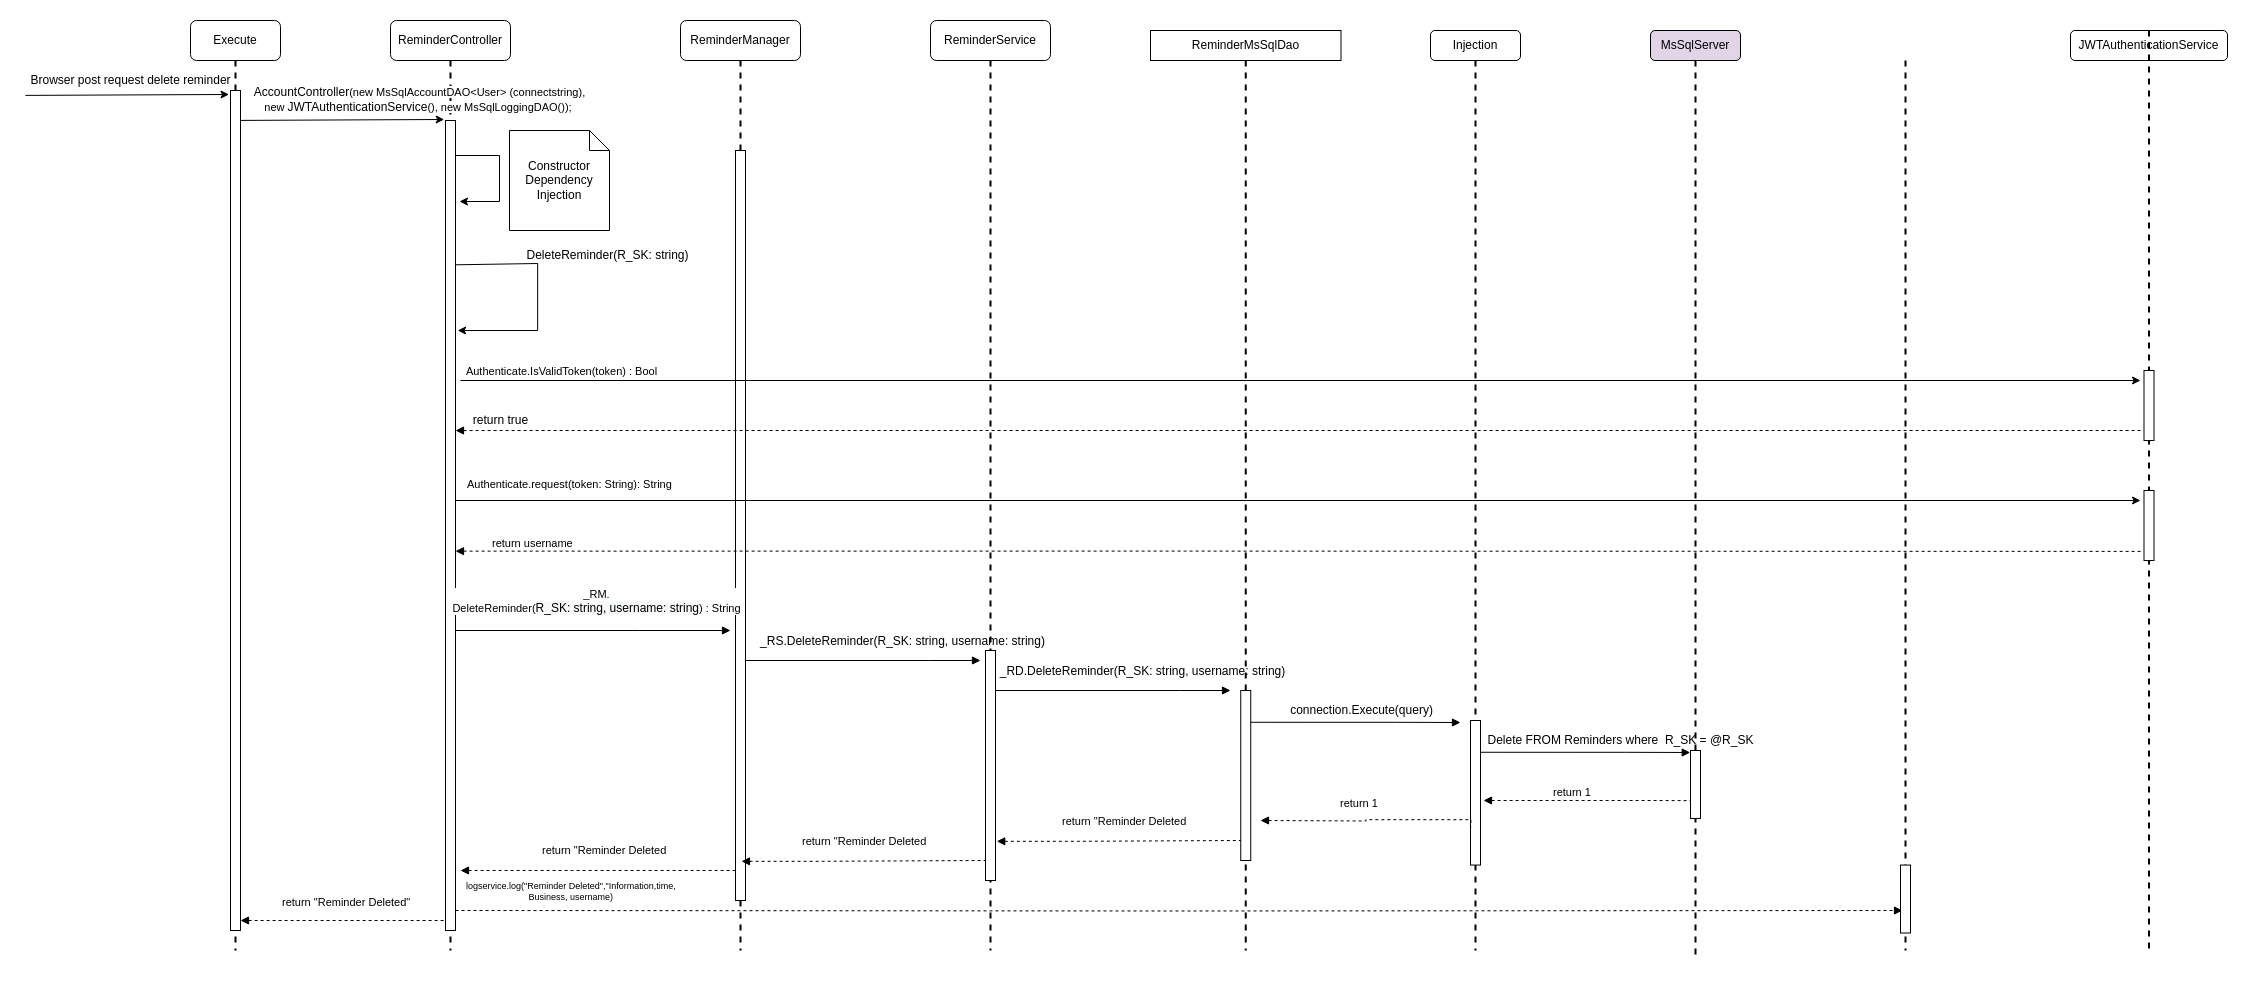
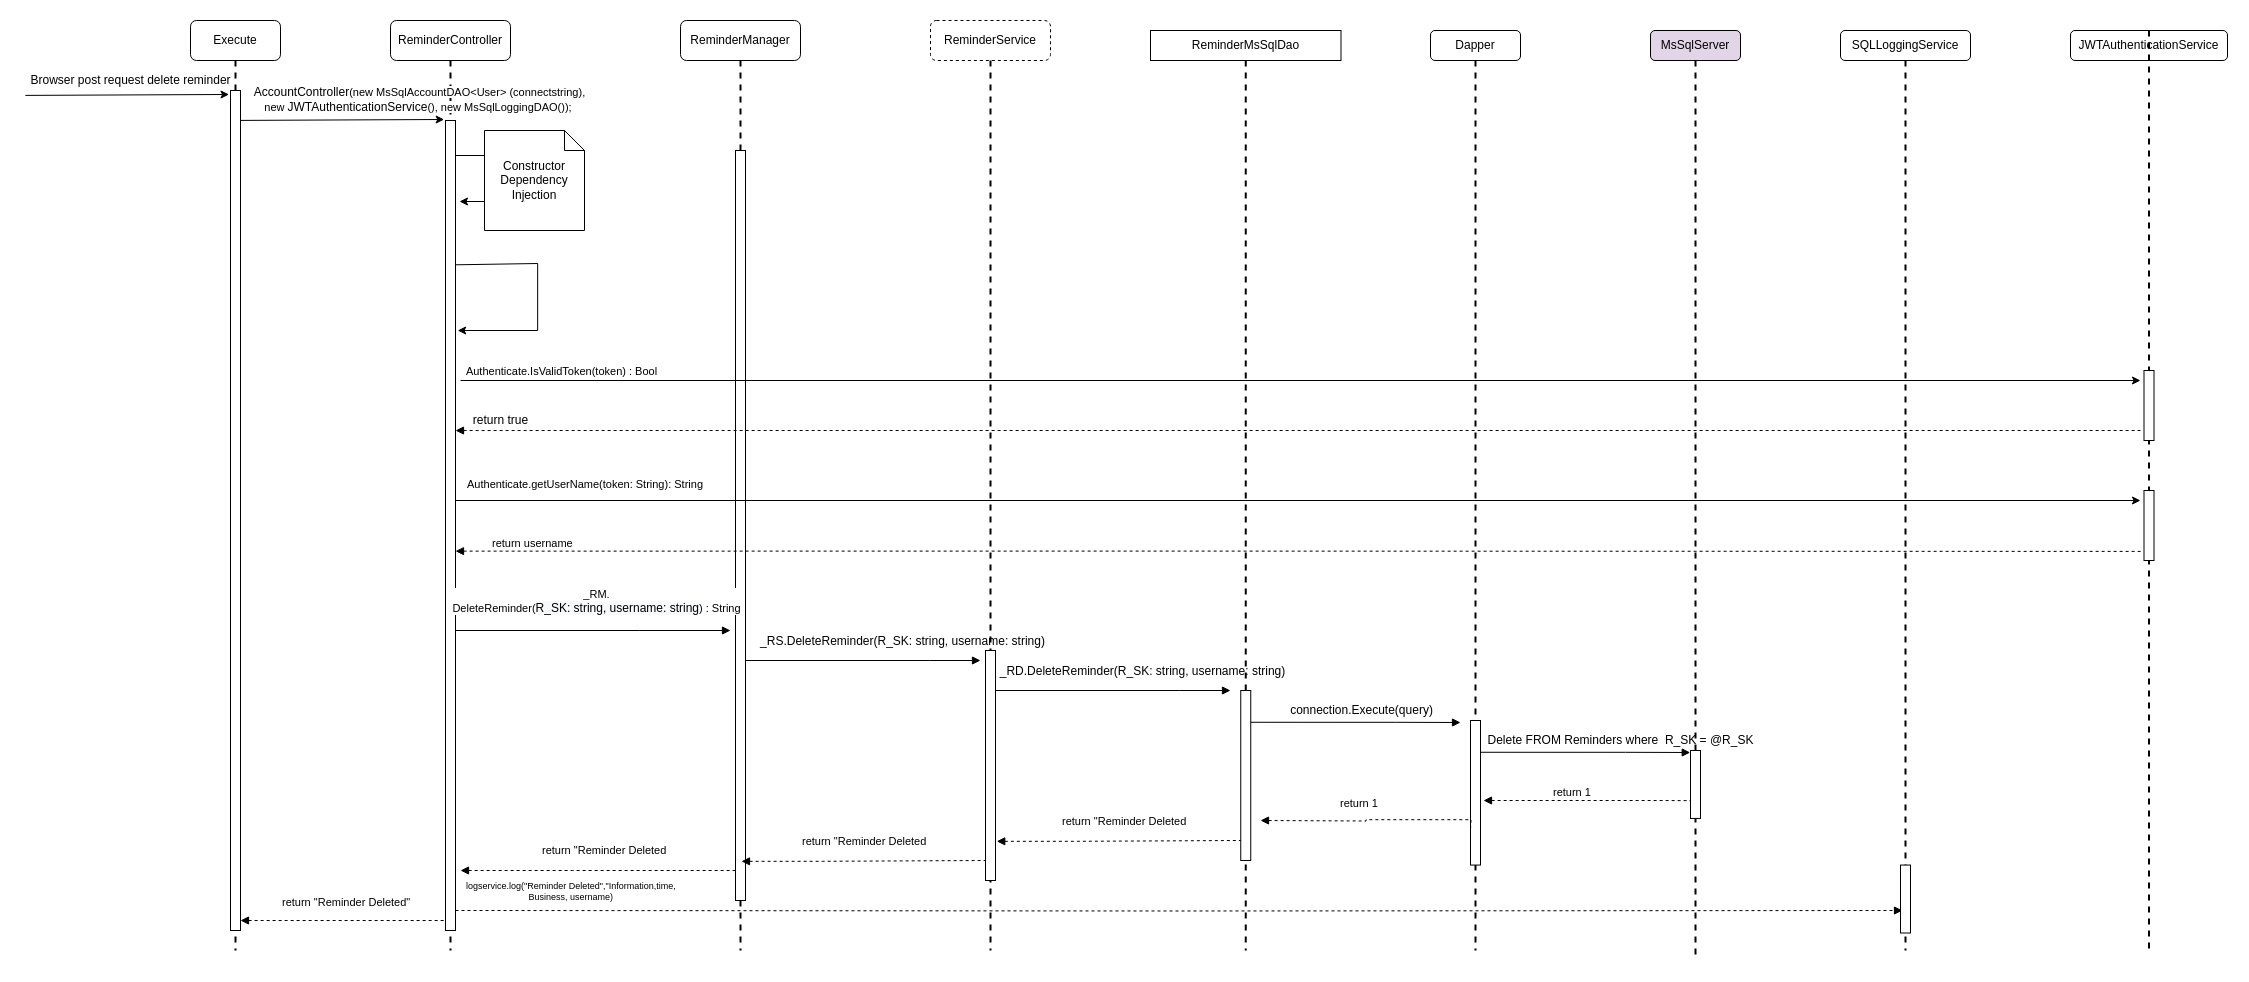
(991, 41) -> (991, 41)
(1476, 46) -> (1476, 46)
none -> (1906, 46)
(560, 181) -> (535, 181)
(608, 256) -> none
(597, 492) -> (597, 492)
